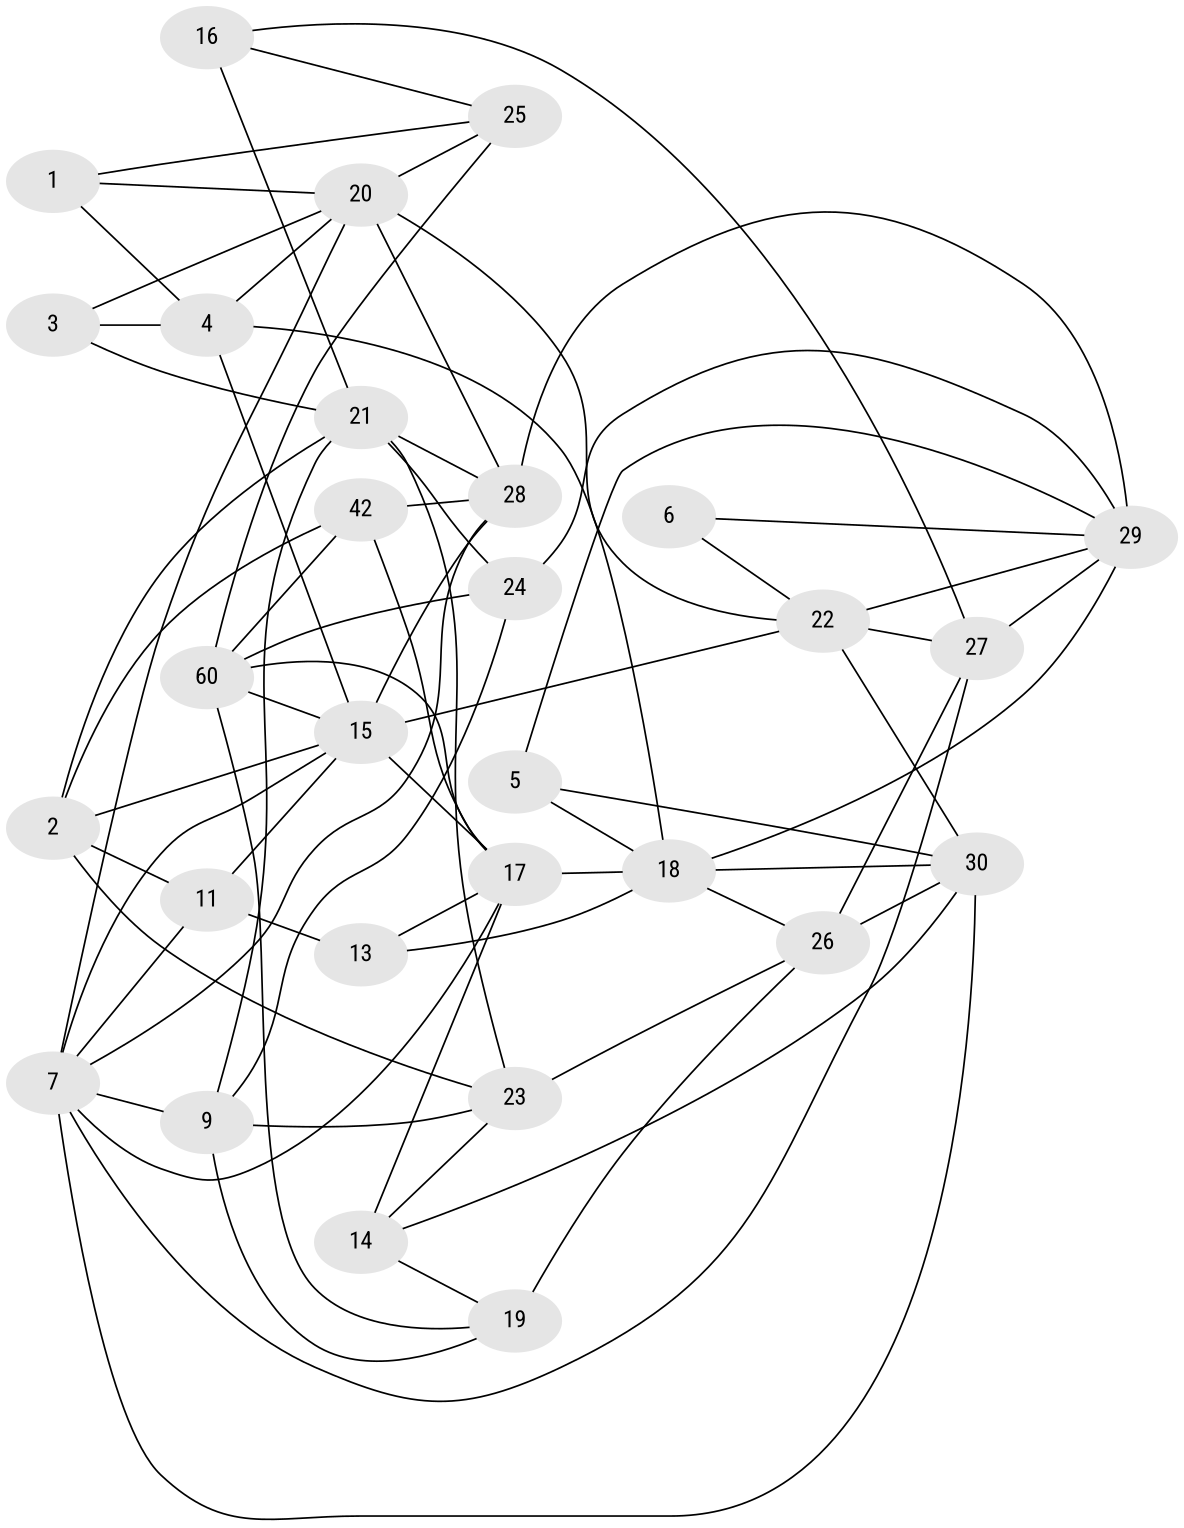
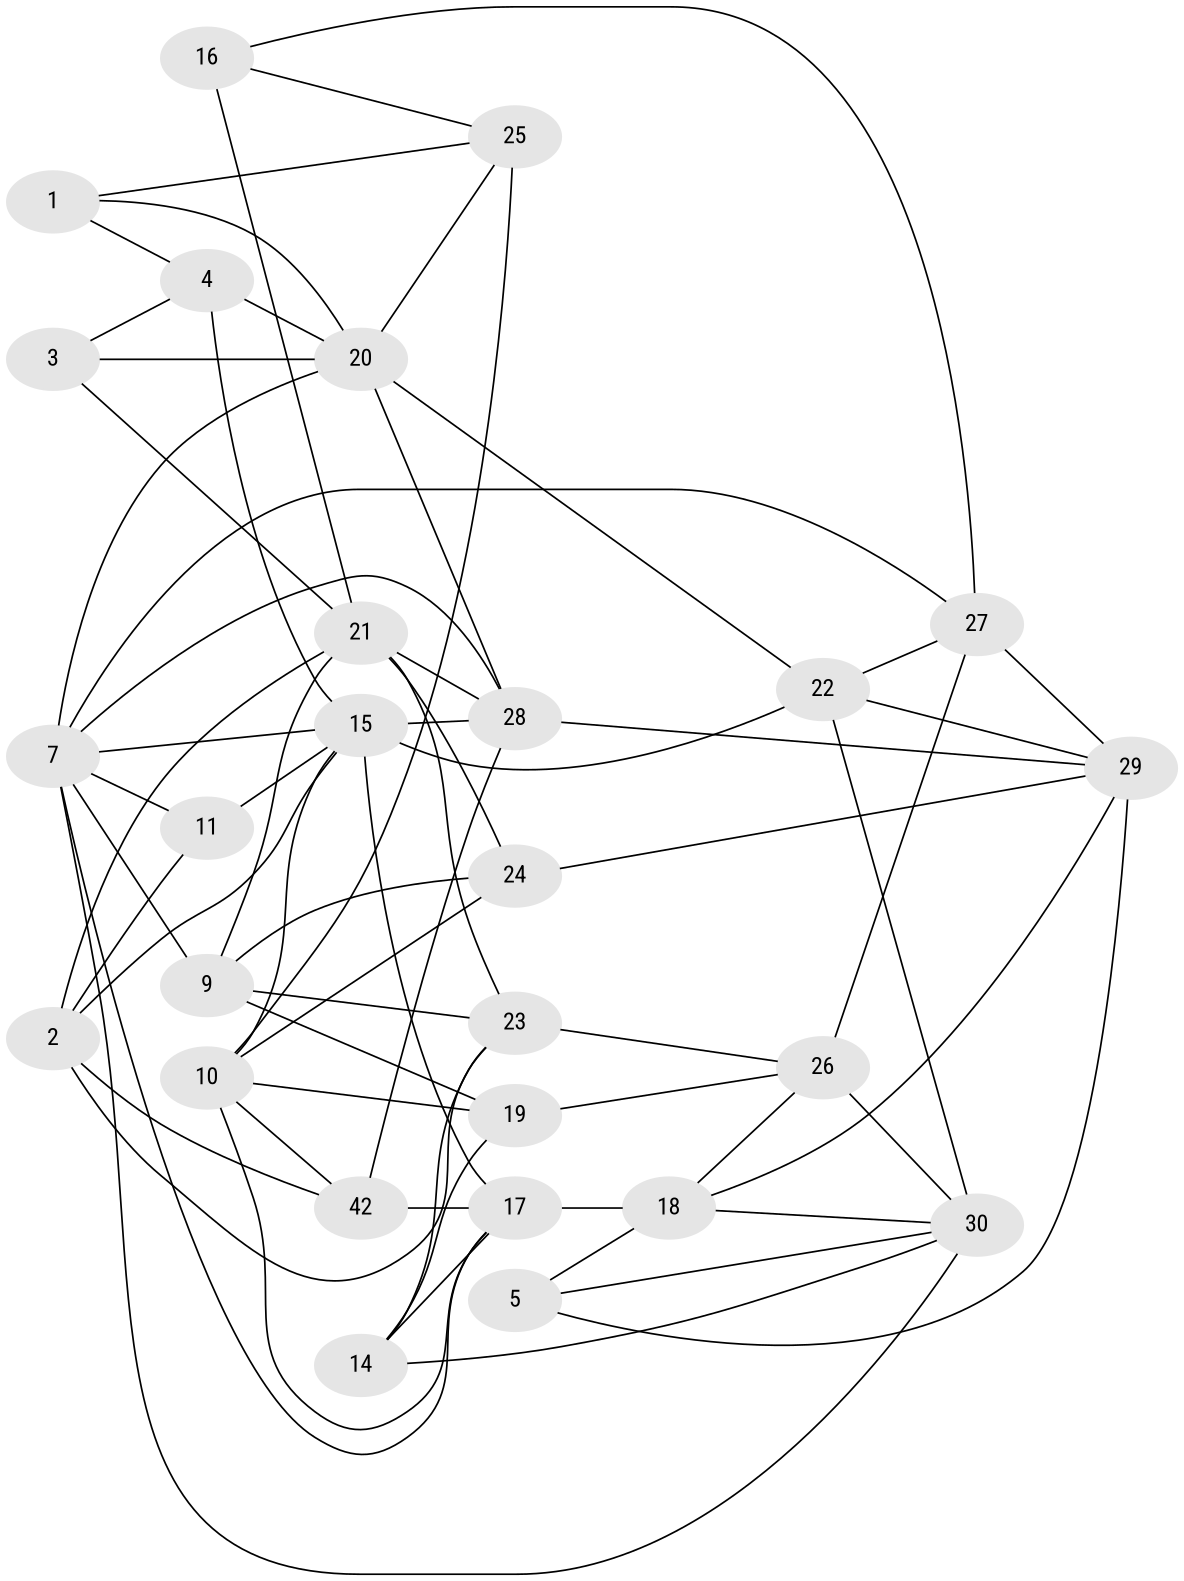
(568, 462) -> none
(669, 517) -> none
(207, 678) -> (207, 1078)
(361, 955) -> none
